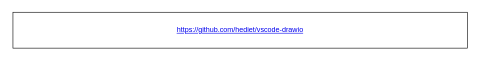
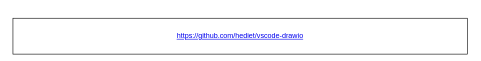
(240, 30) -> (240, 36)
